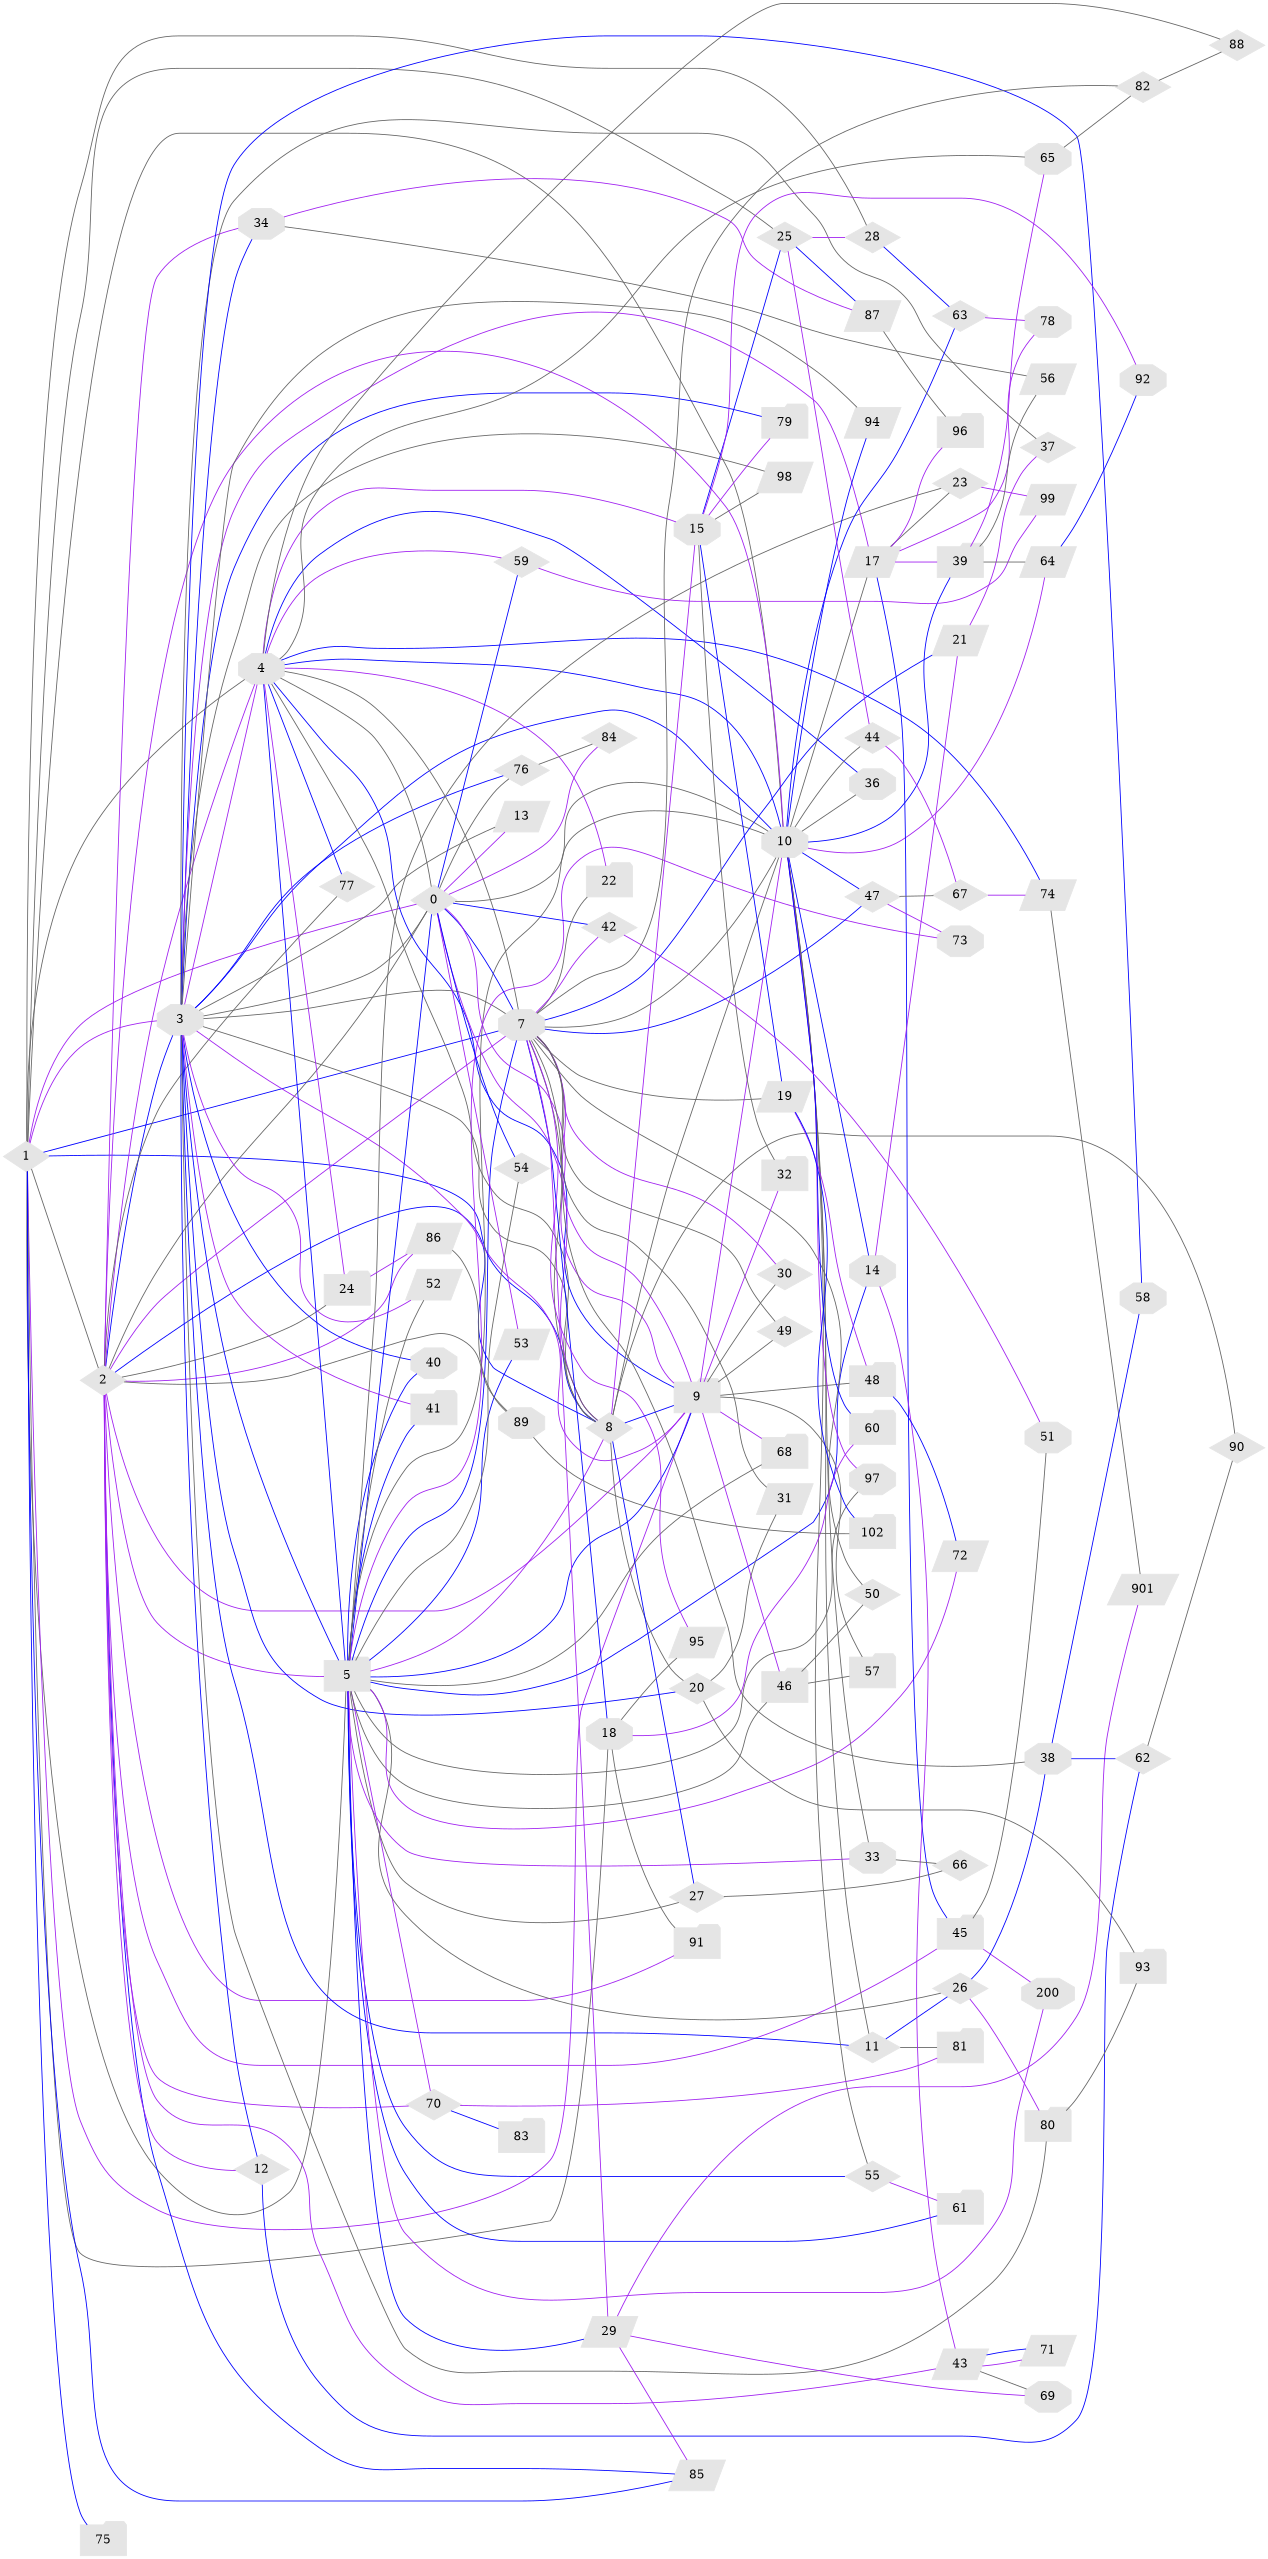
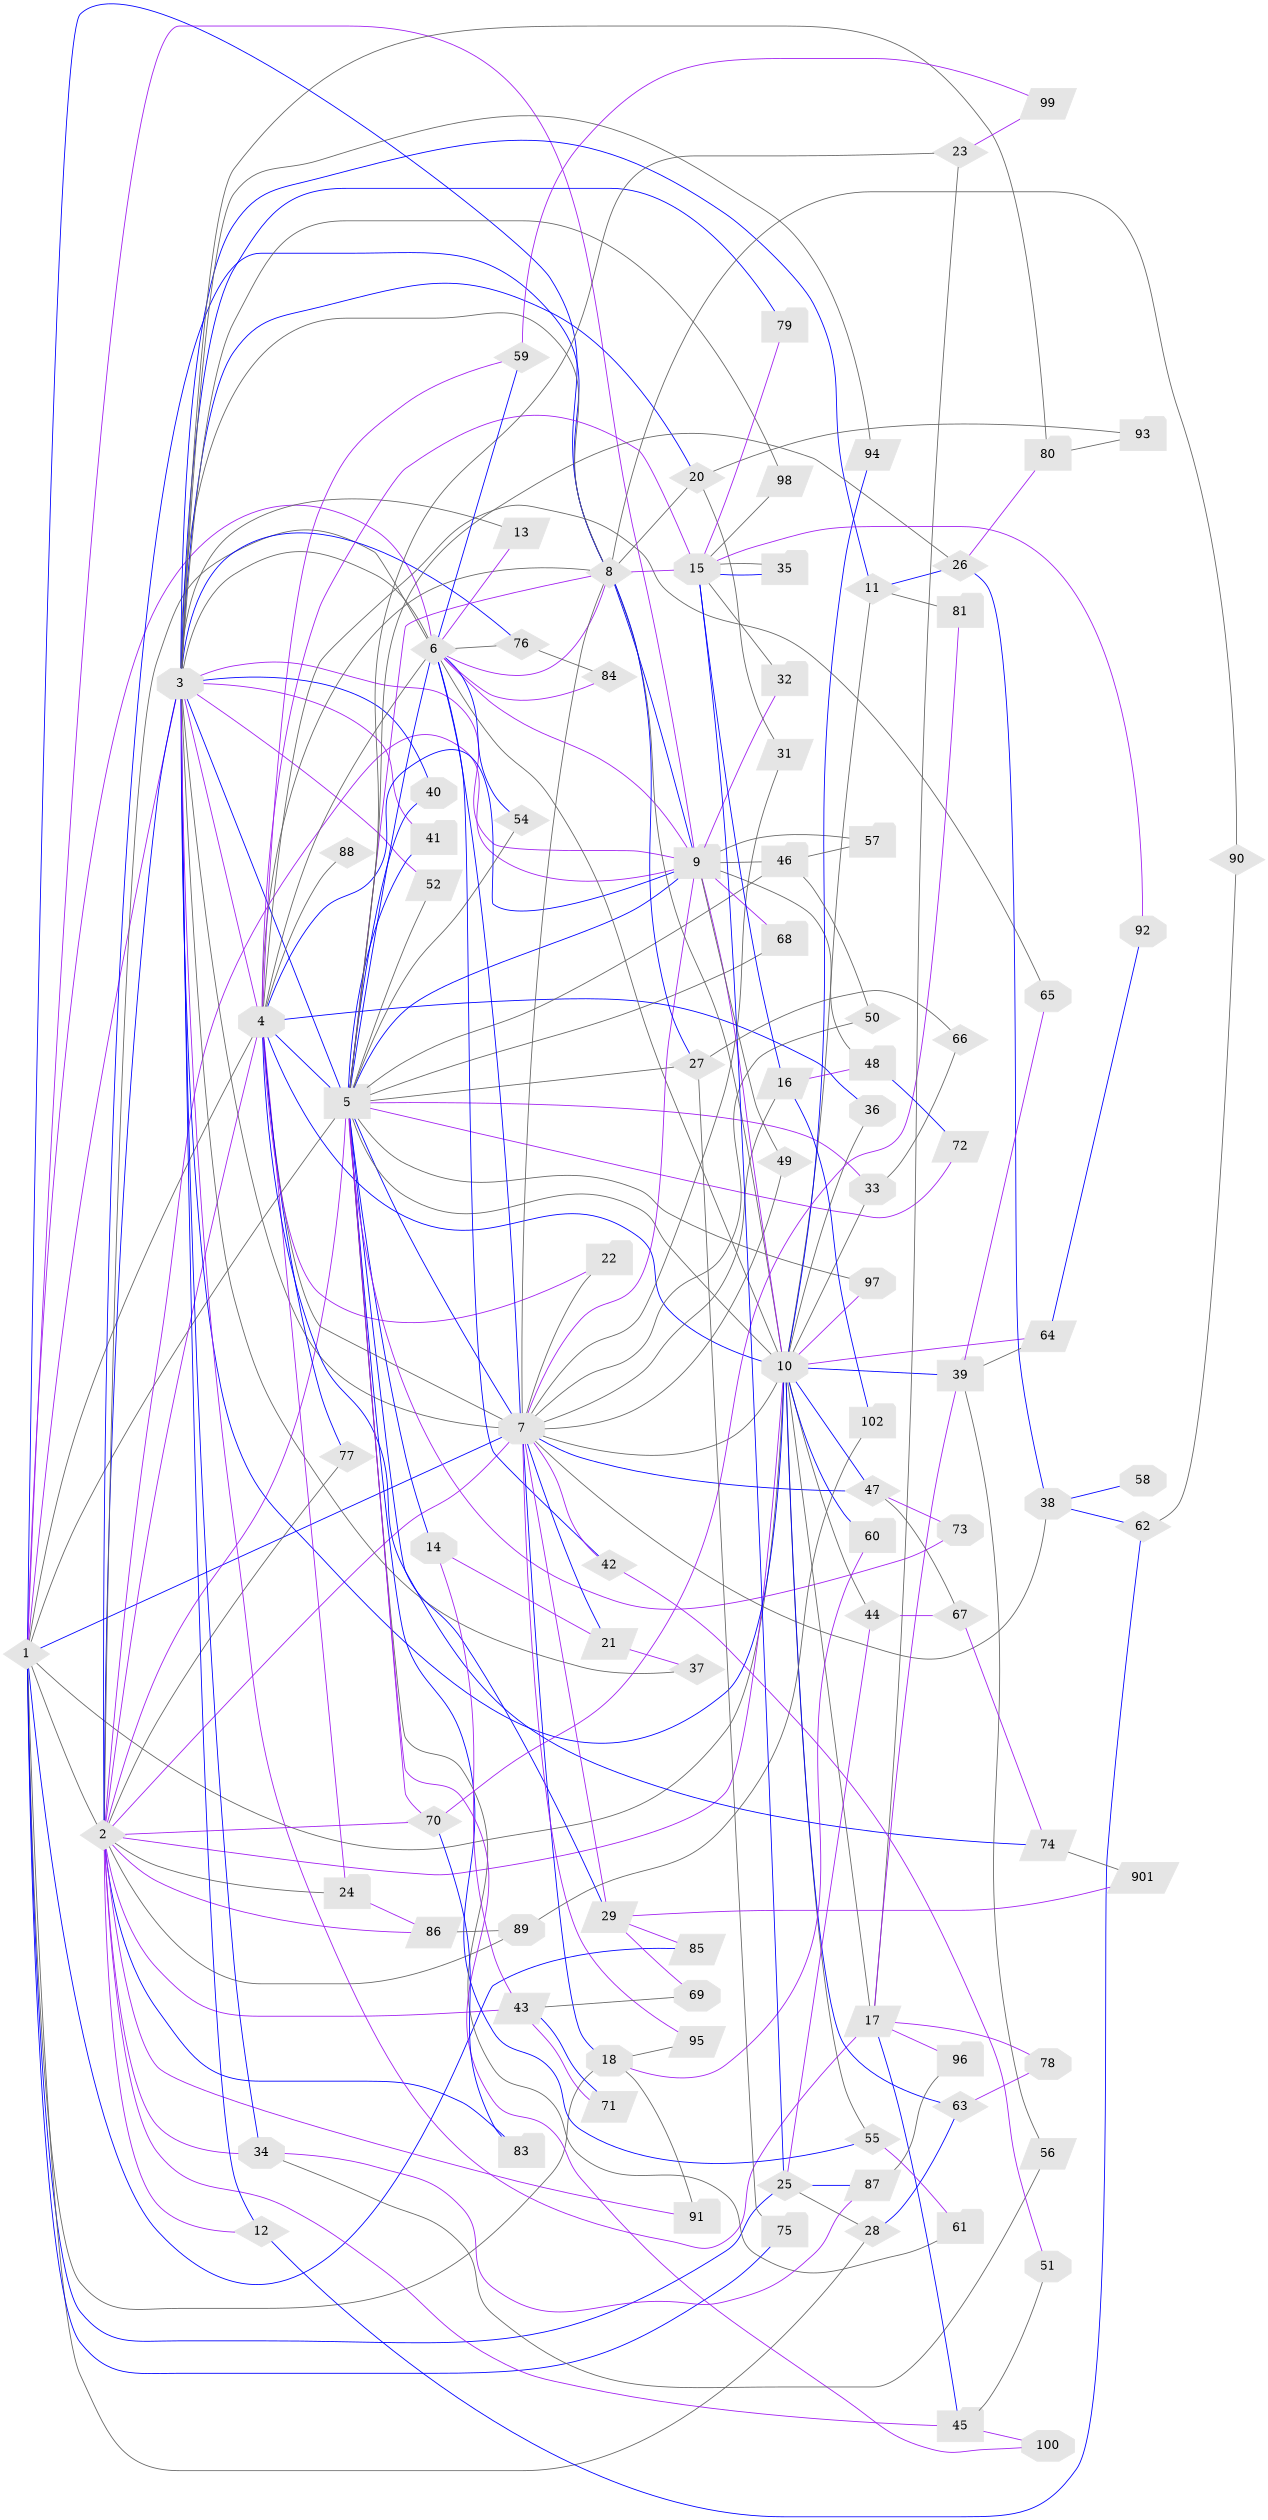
(801, 44) -> none
(1143, 87) -> none
(834, 237) -> (829, 2208)
(88, 266) -> (122, 2339)
none -> (785, 569)
(434, 900) -> (434, 650)
(829, 1057) -> none
(785, 1097) -> (785, 1084)
(785, 1274) -> none
(522, 1344) -> none
(741, 1542) -> (744, 862)
none -> (725, 1620)
(1048, 1994) -> (1048, 2446)
(166, 2199) -> (239, 2079)
(427, 2203) -> (481, 1809)
